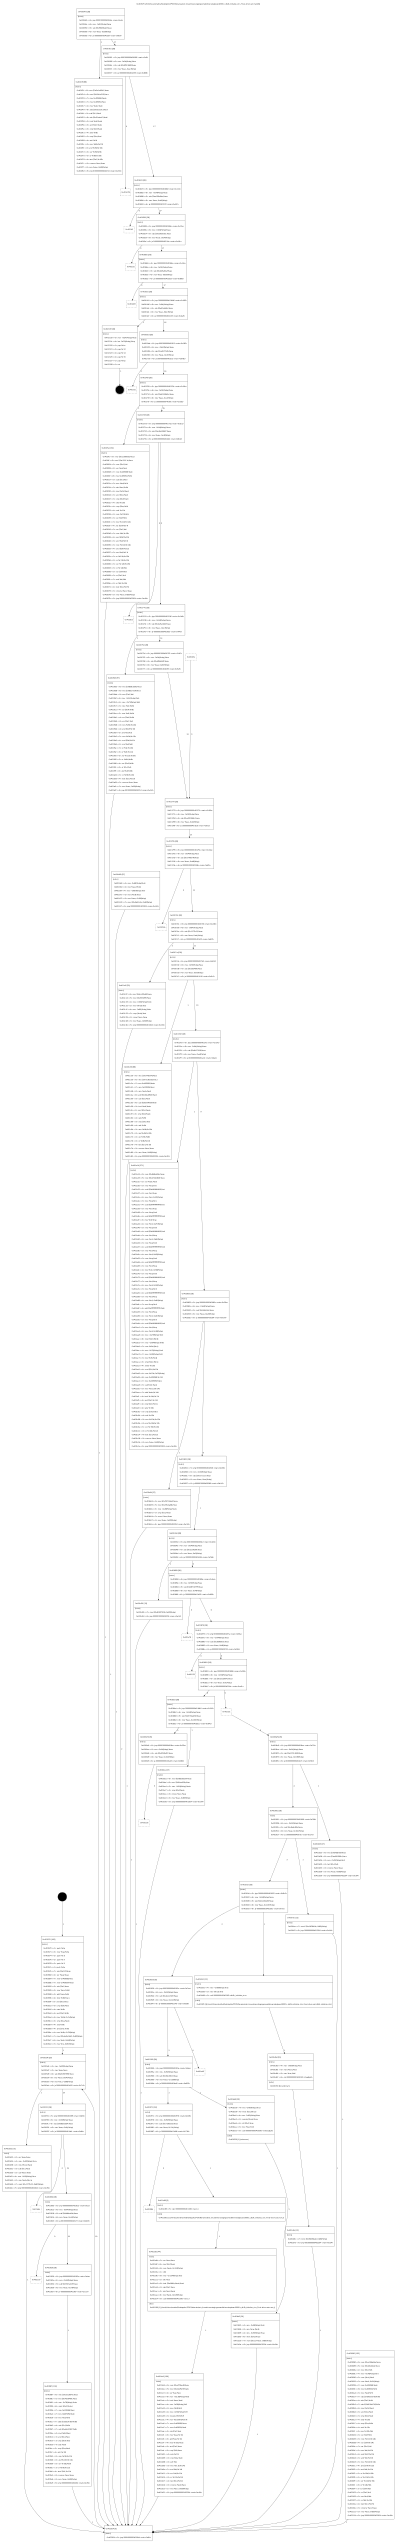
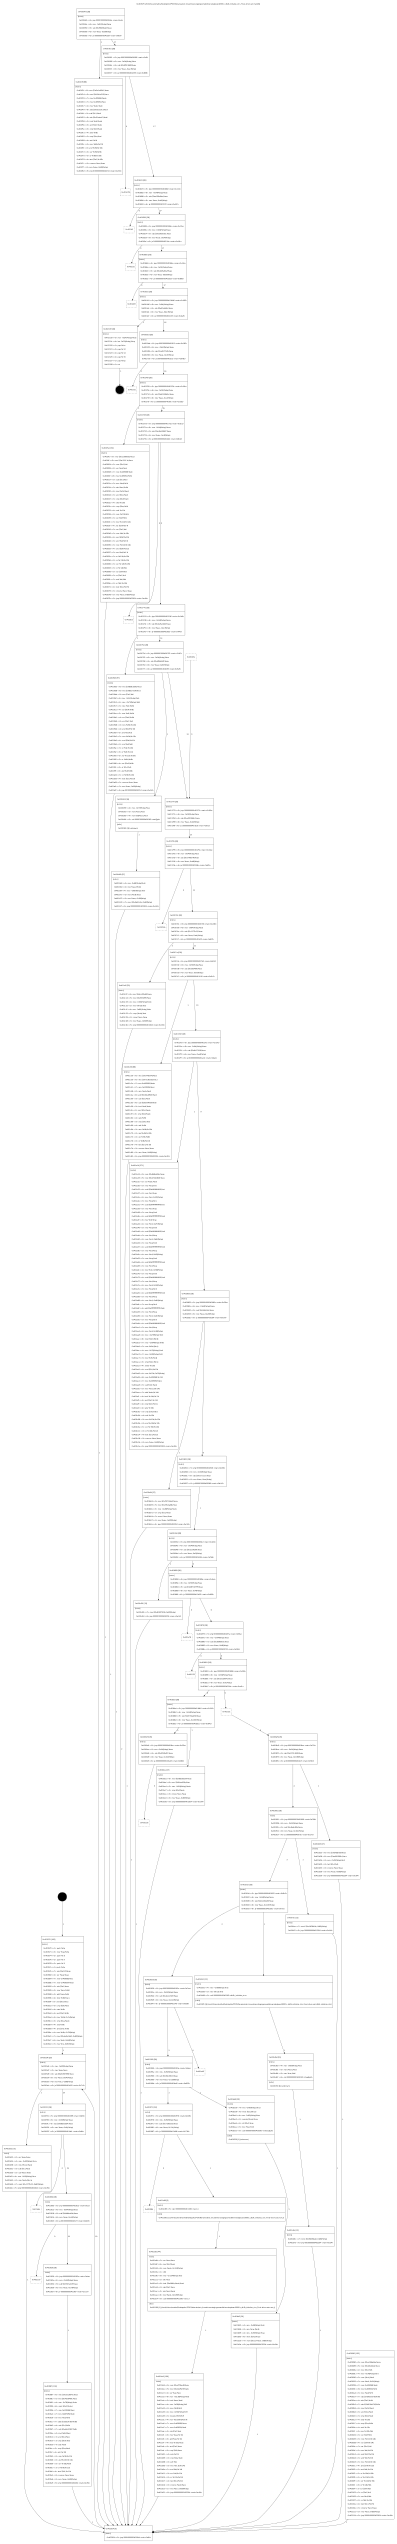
none -> (139, 814)
